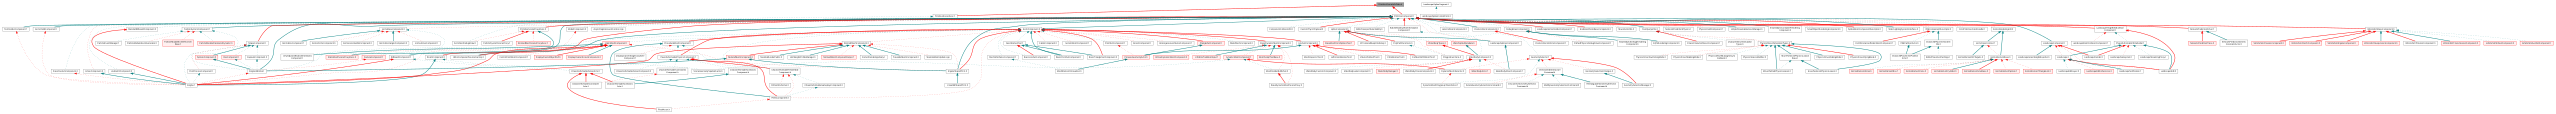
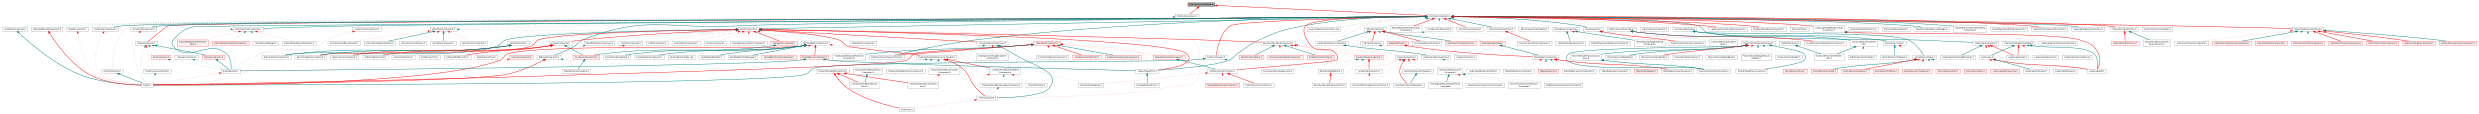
(2402, 36) -> (2246, 36)
(463, 53) -> (1197, 64)
(1651, 57) -> (1687, 57)
(1507, 58) -> (1386, 50)
(1920, 66) -> (1951, 64)
